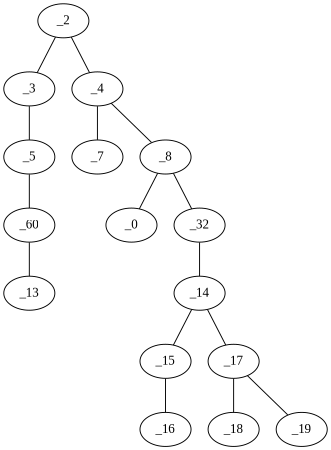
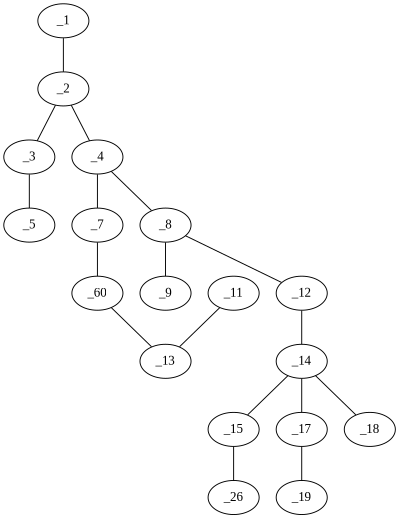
none -> (63, 21)
(29, 191) -> (97, 259)
(131, 225) -> (166, 293)
(200, 225) -> (302, 293)
none -> (234, 293)
(234, 395) -> (336, 395)
(166, 429) -> (234, 498)
